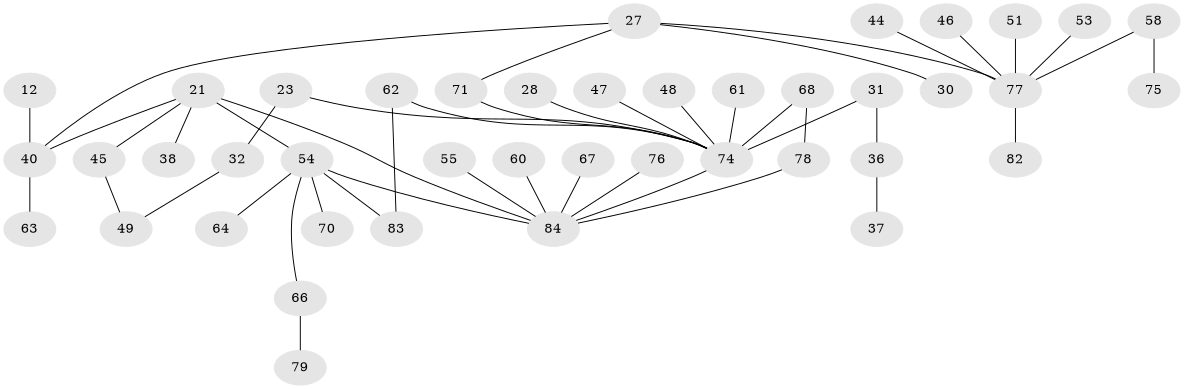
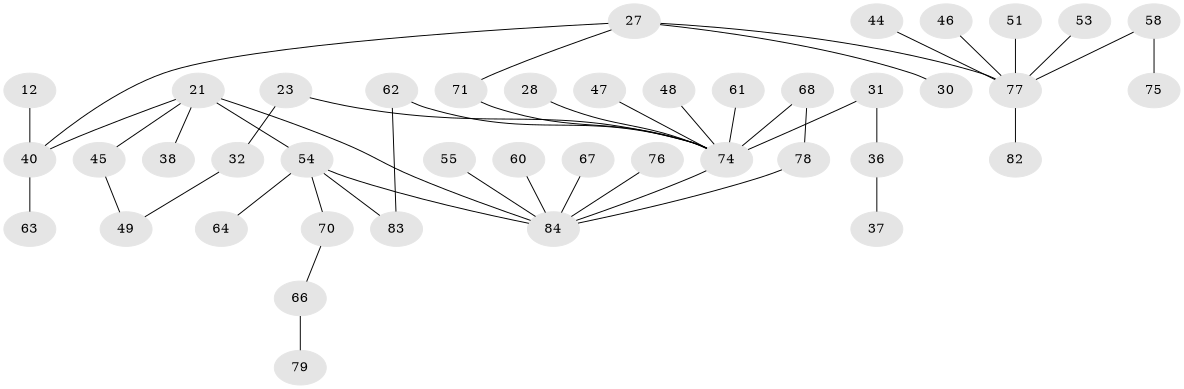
(291, 229) -> (314, 264)
